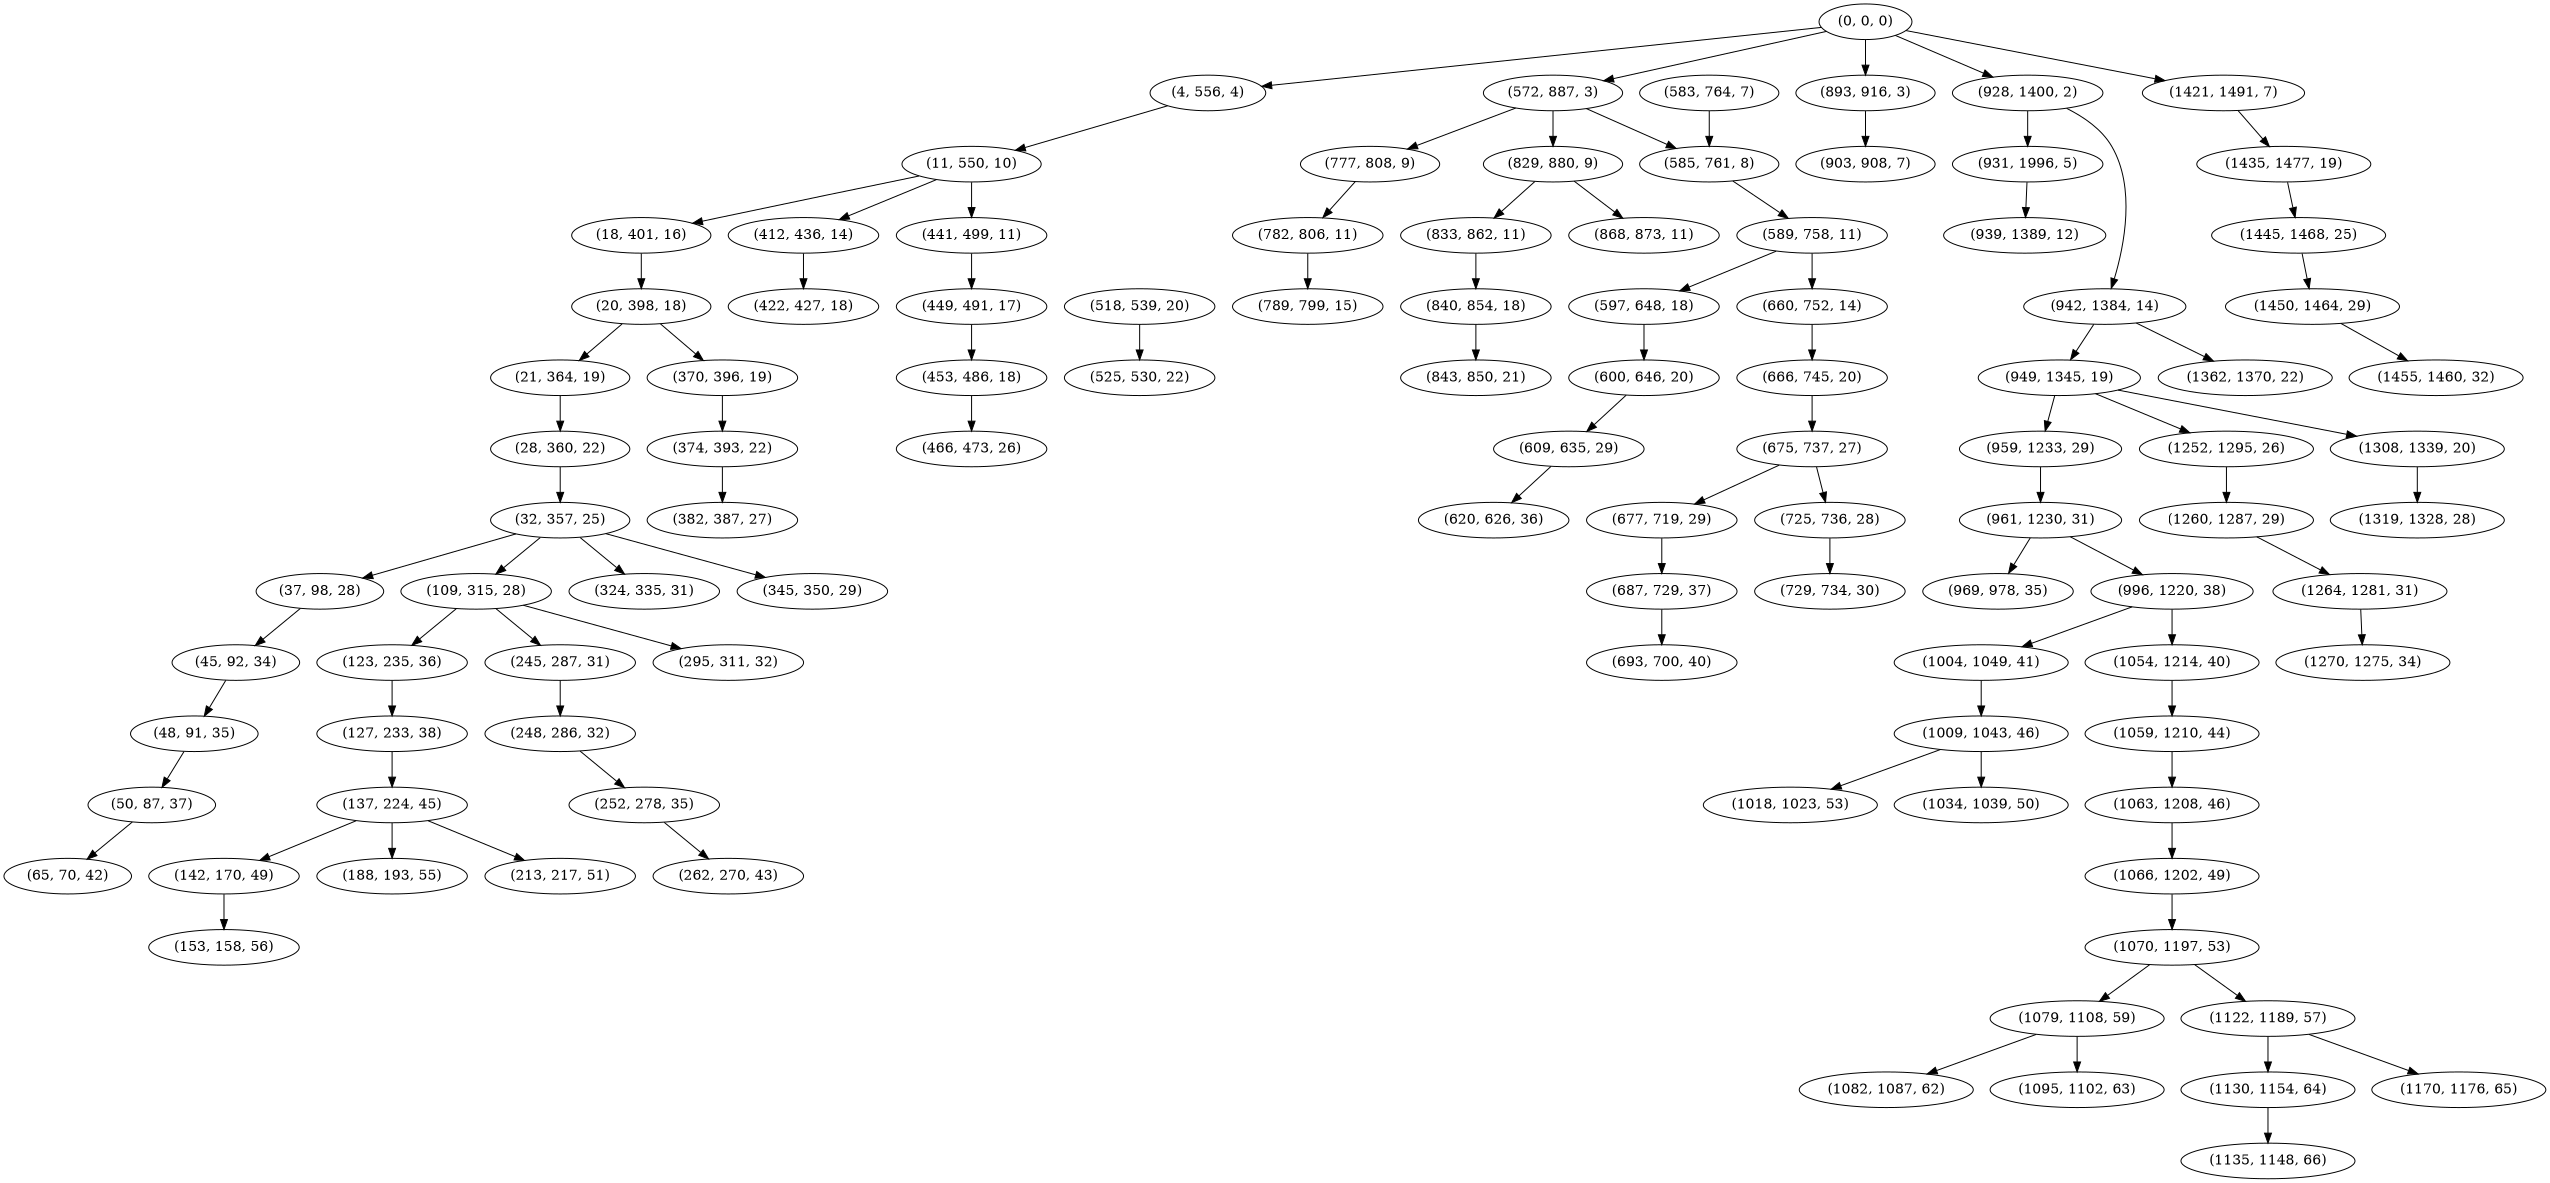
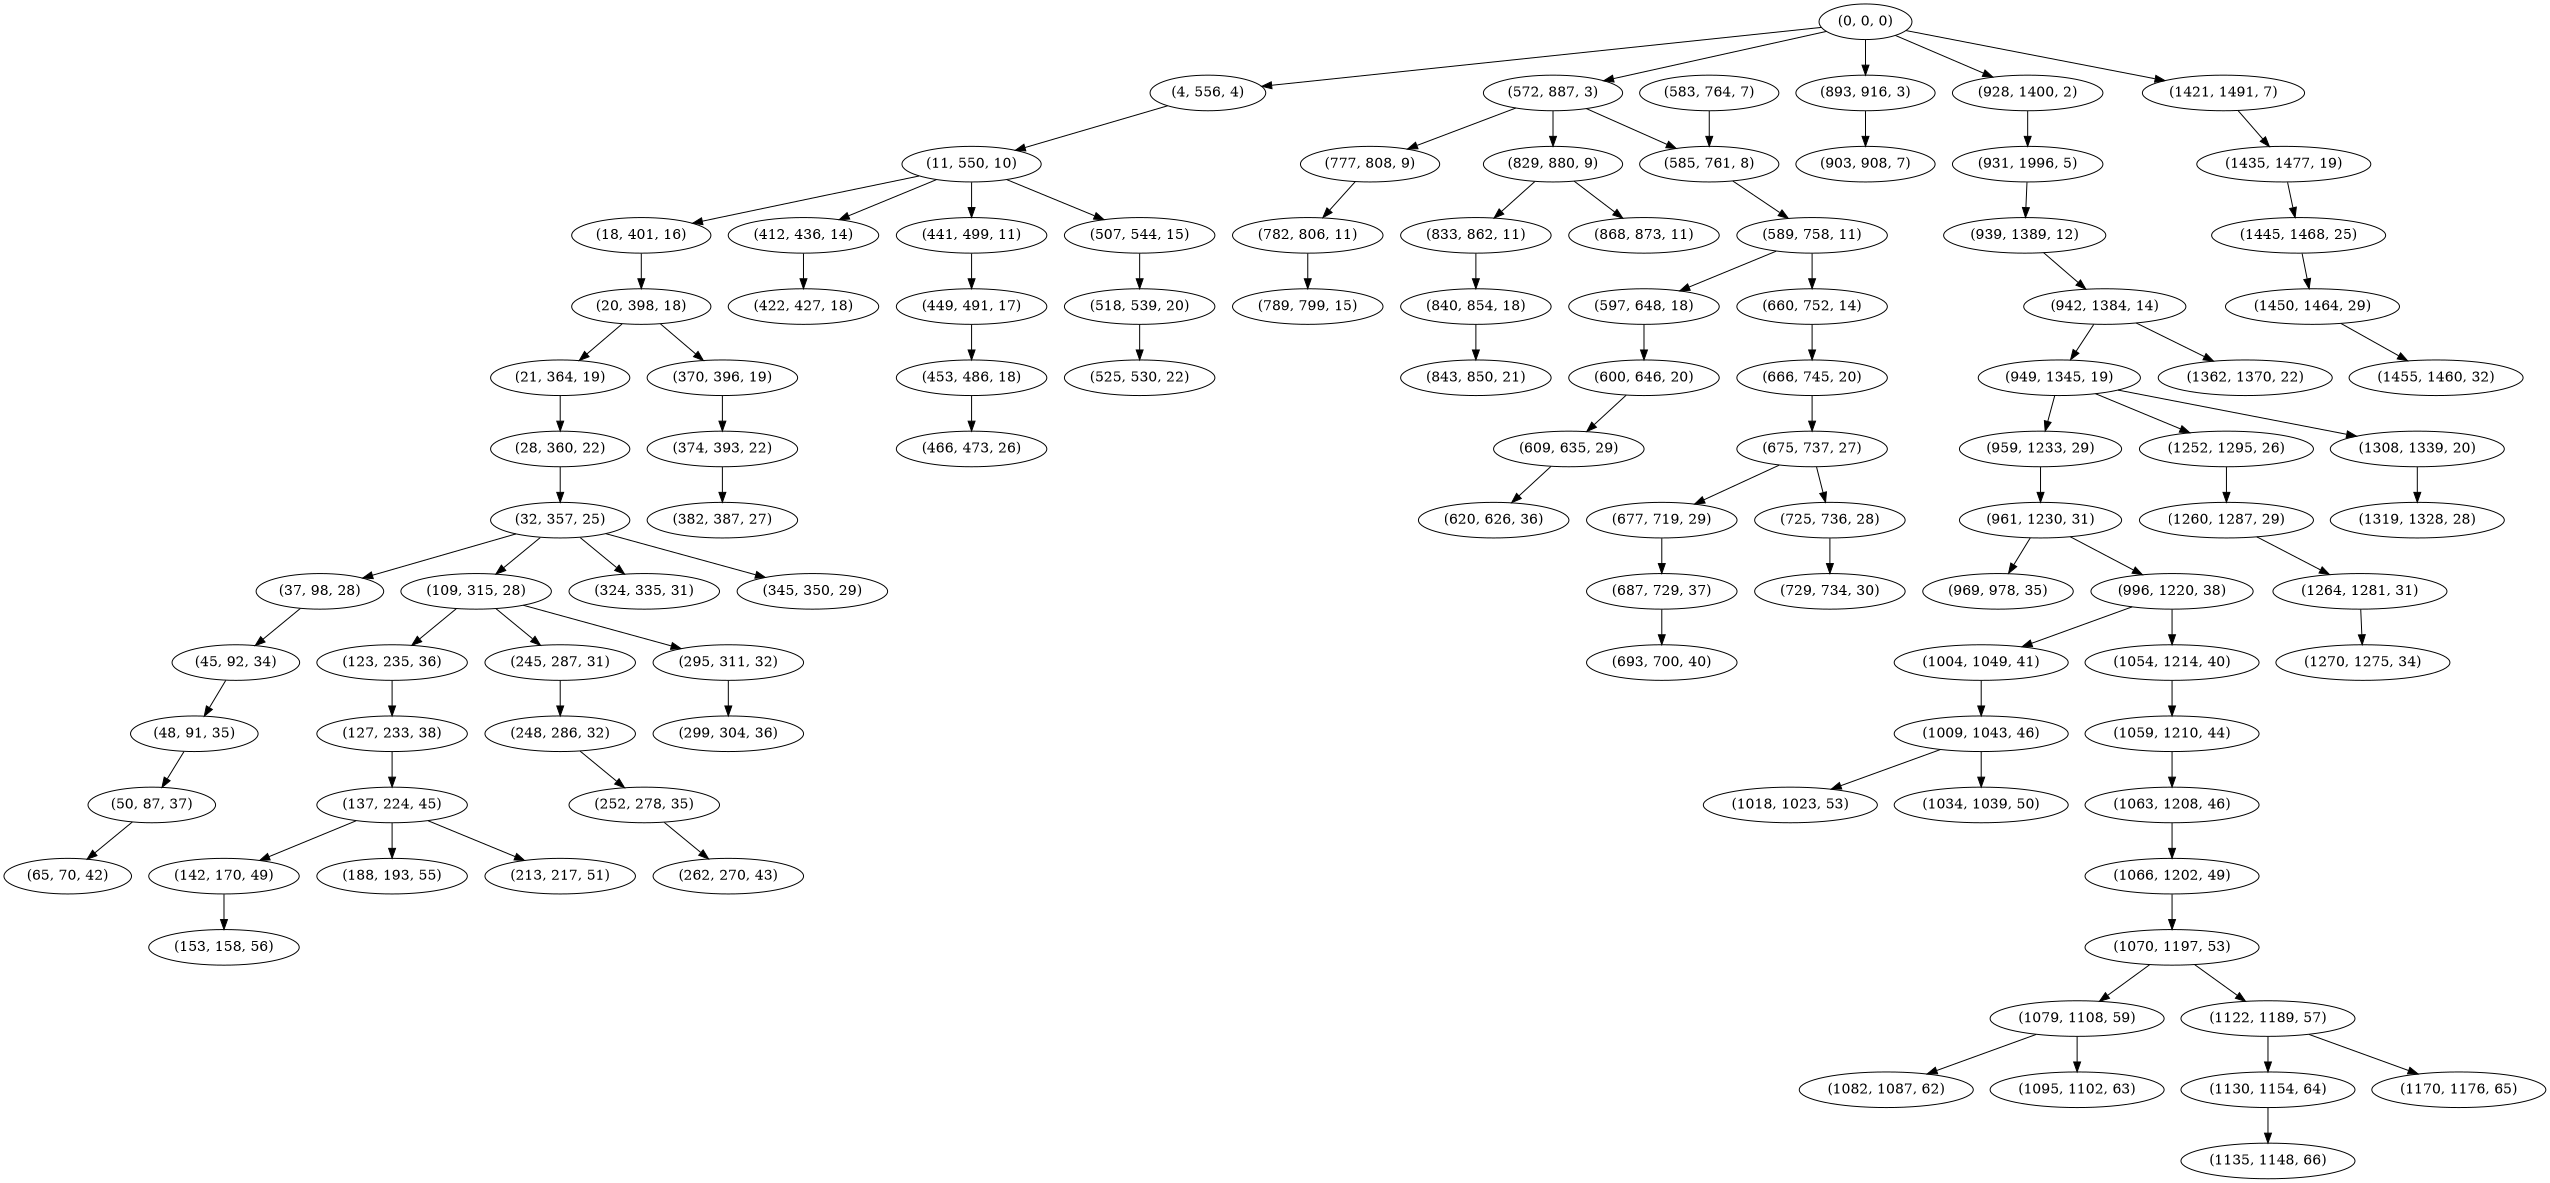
(2124, 182) -> (2061, 268)
none -> (1140, 235)
none -> (728, 734)
